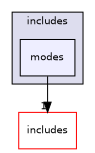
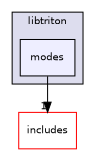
(48, 22) -> (48, 22)
